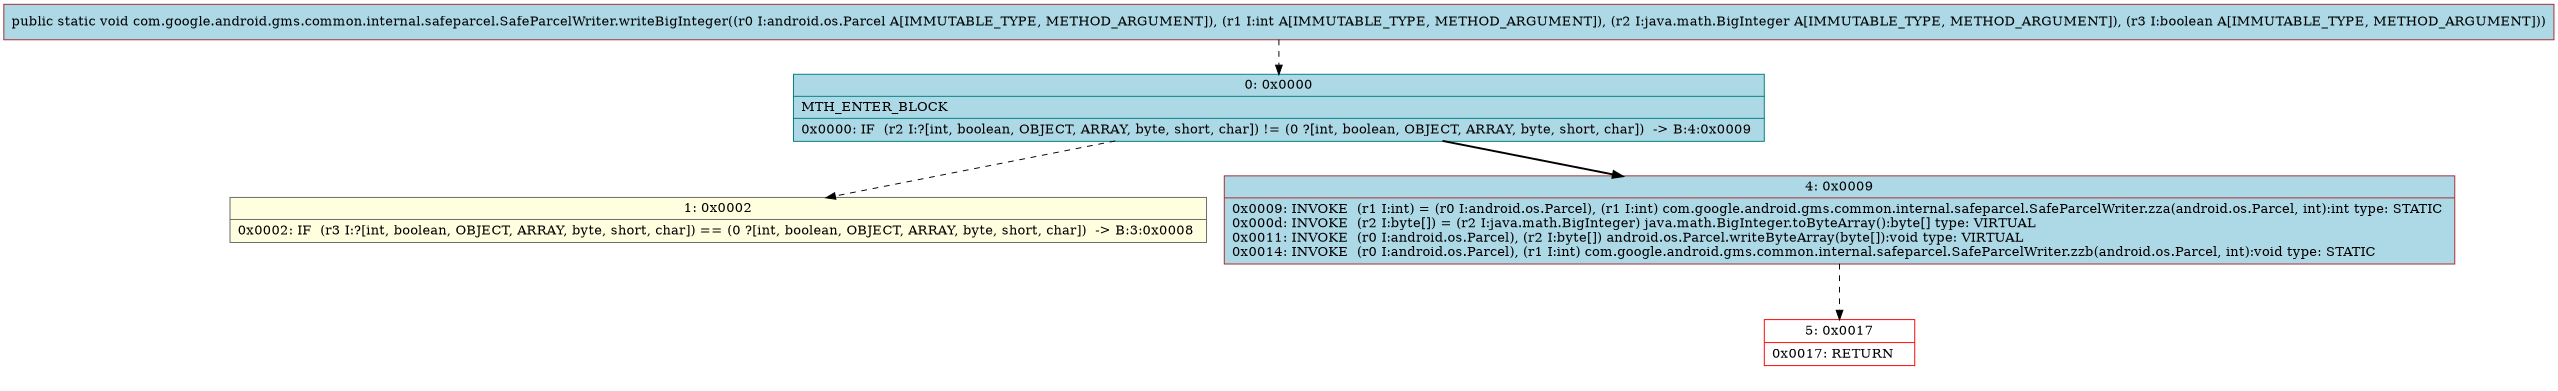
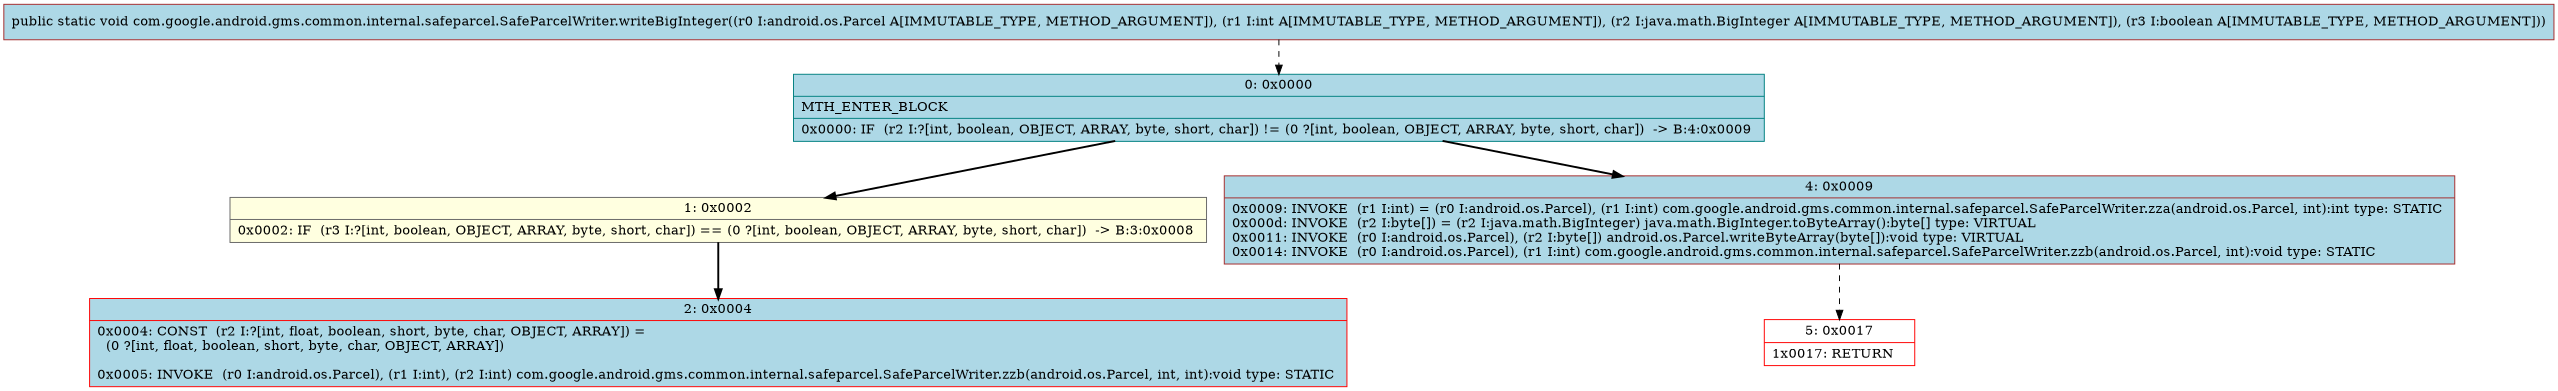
(975, 168) -> (975, 168)
none -> (718, 343)
(1840, 354) -> (1840, 354)
